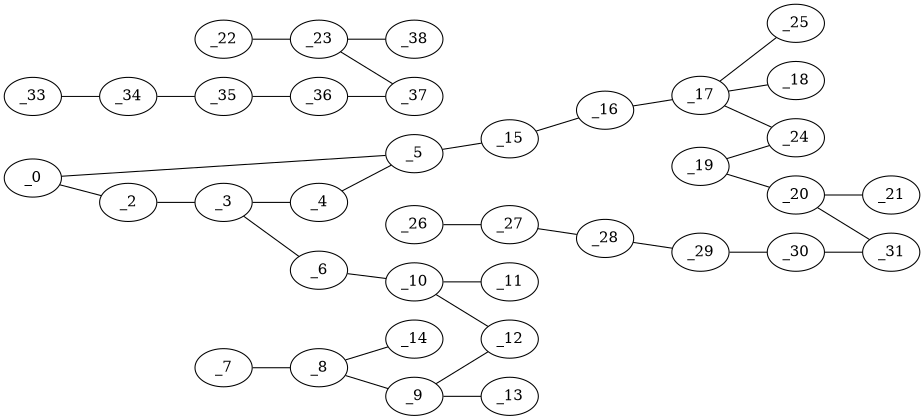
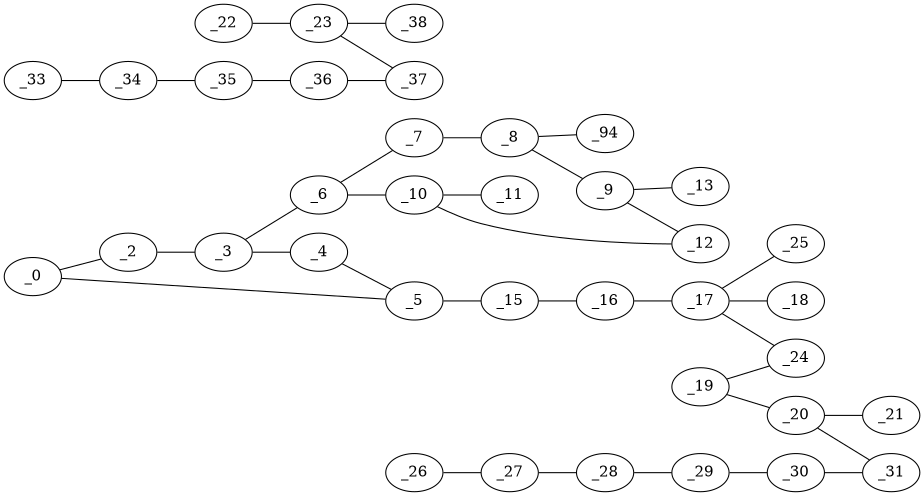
none -> (367, 166)
(414, 339) -> (605, 134)
